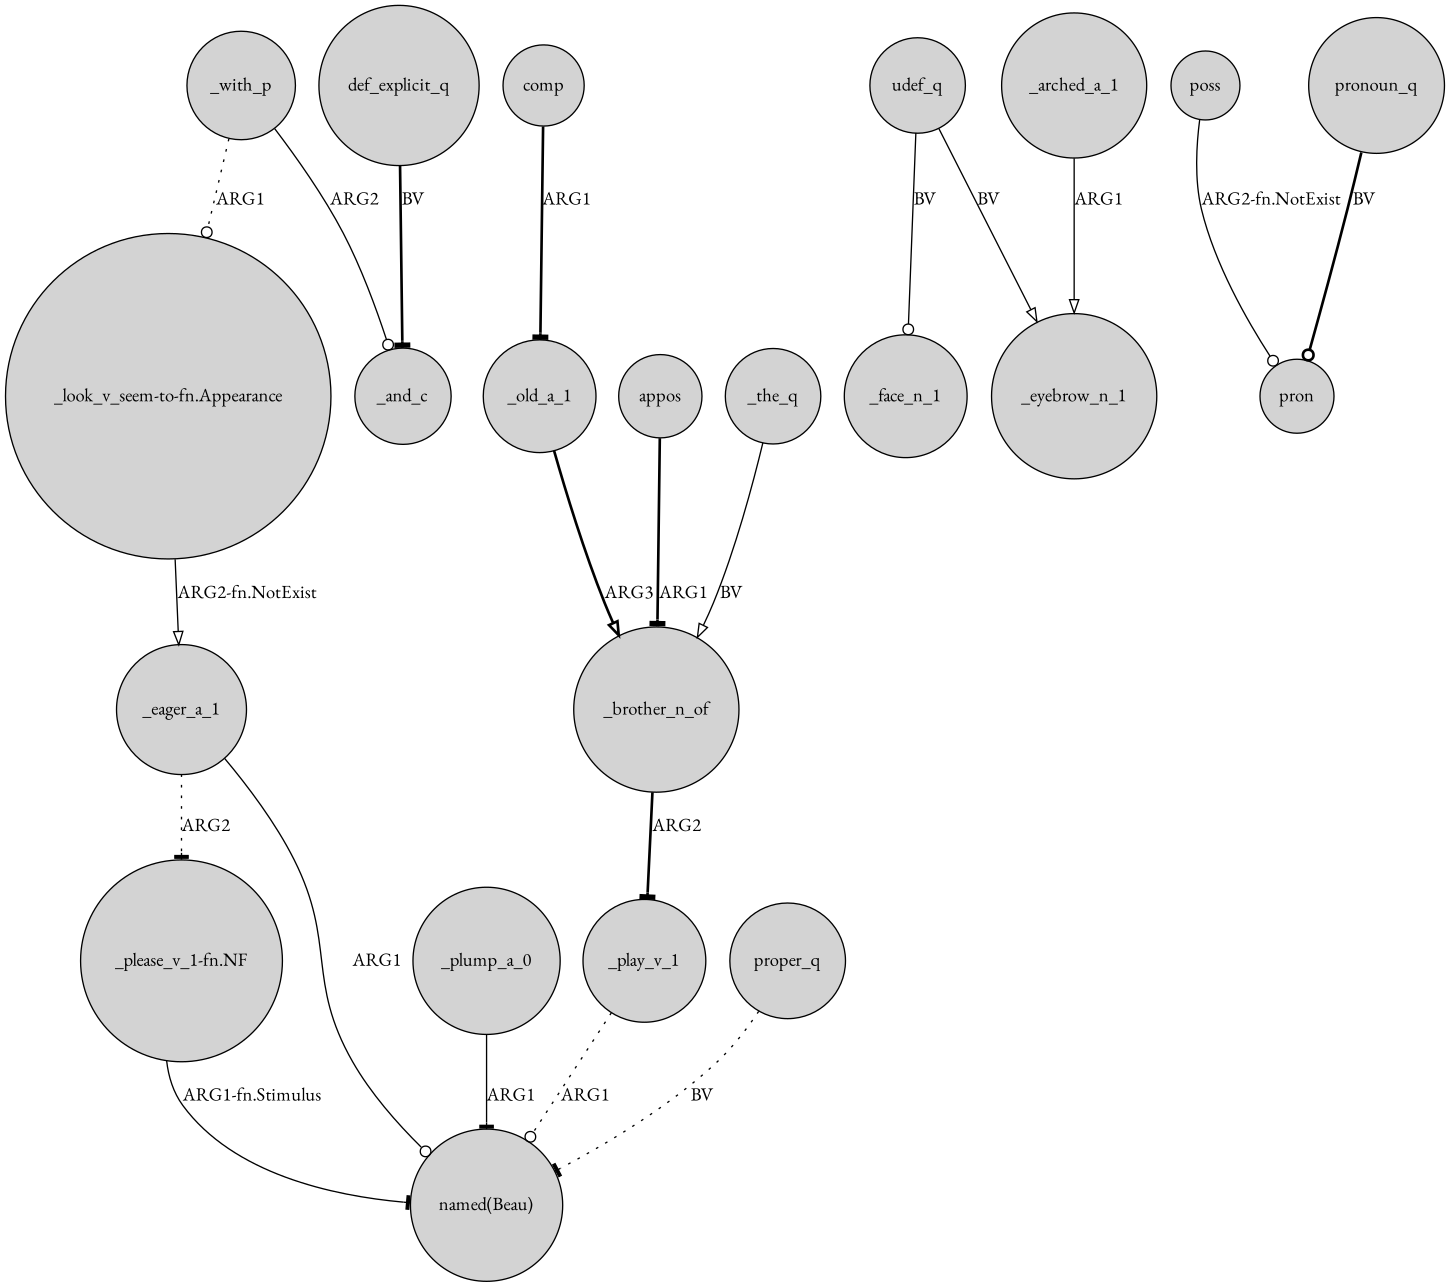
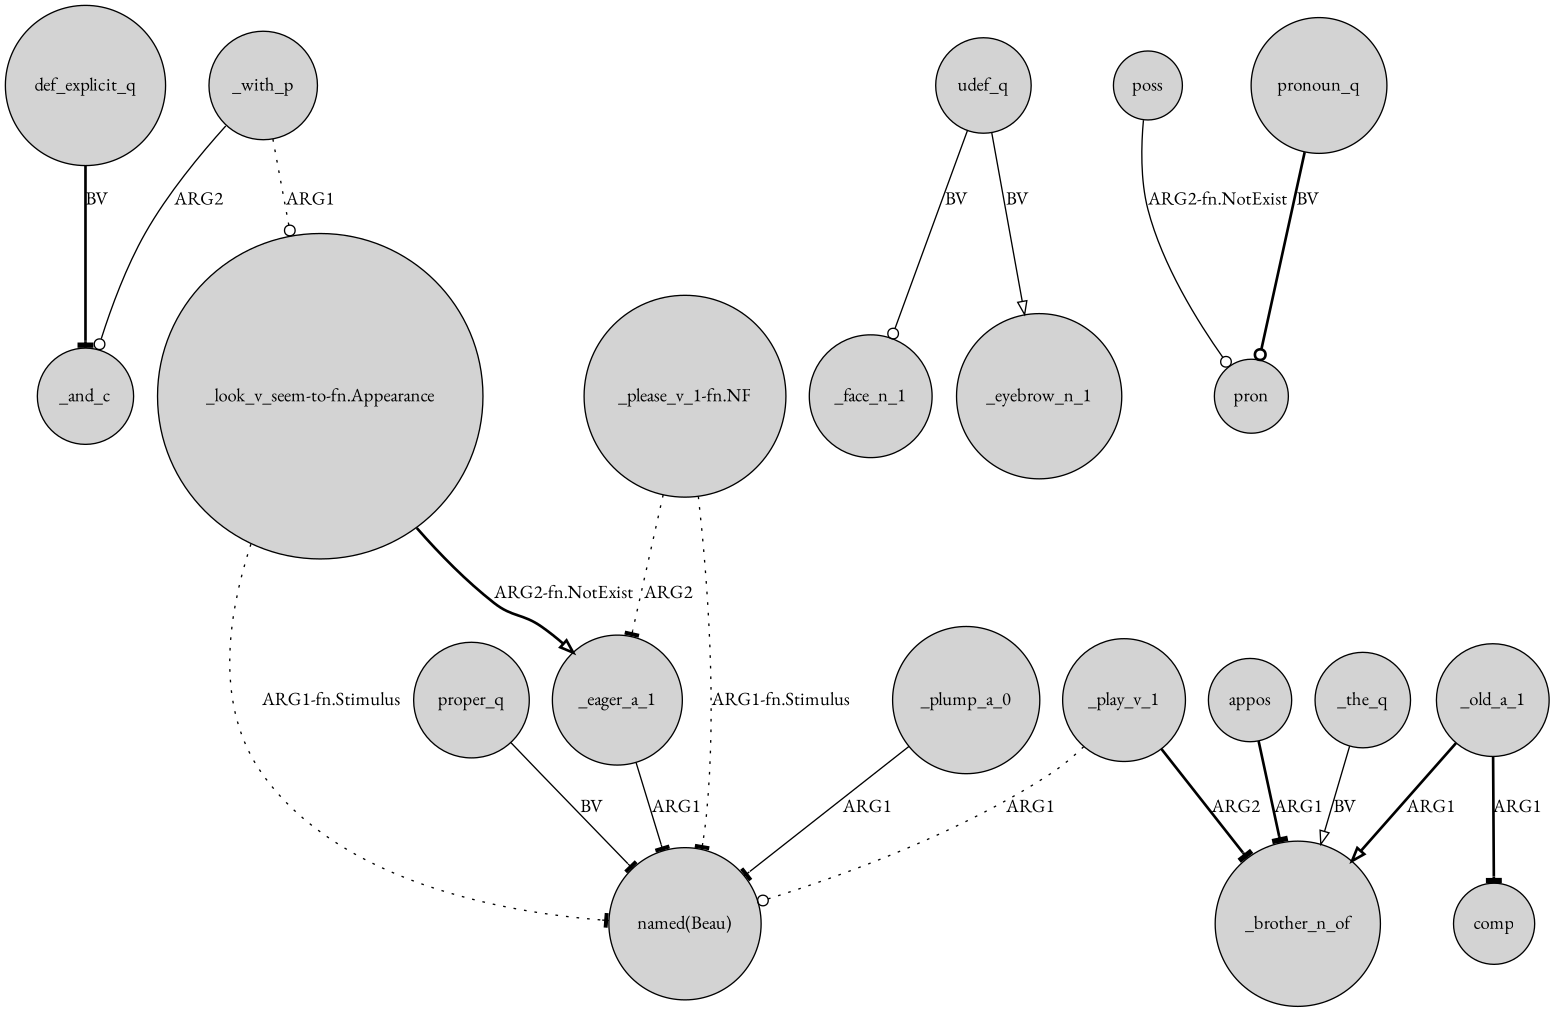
(1074, 85) -> none
(542, 230) -> (1493, 817)
(629, 593) -> (1431, 807)
(177, 595) -> (484, 594)
(182, 814) -> (648, 562)
none -> (312, 824)
(650, 842) -> (1202, 801)
(321, 955) -> (649, 804)
(669, 1101) -> (569, 803)
(261, 1167) -> (711, 670)
